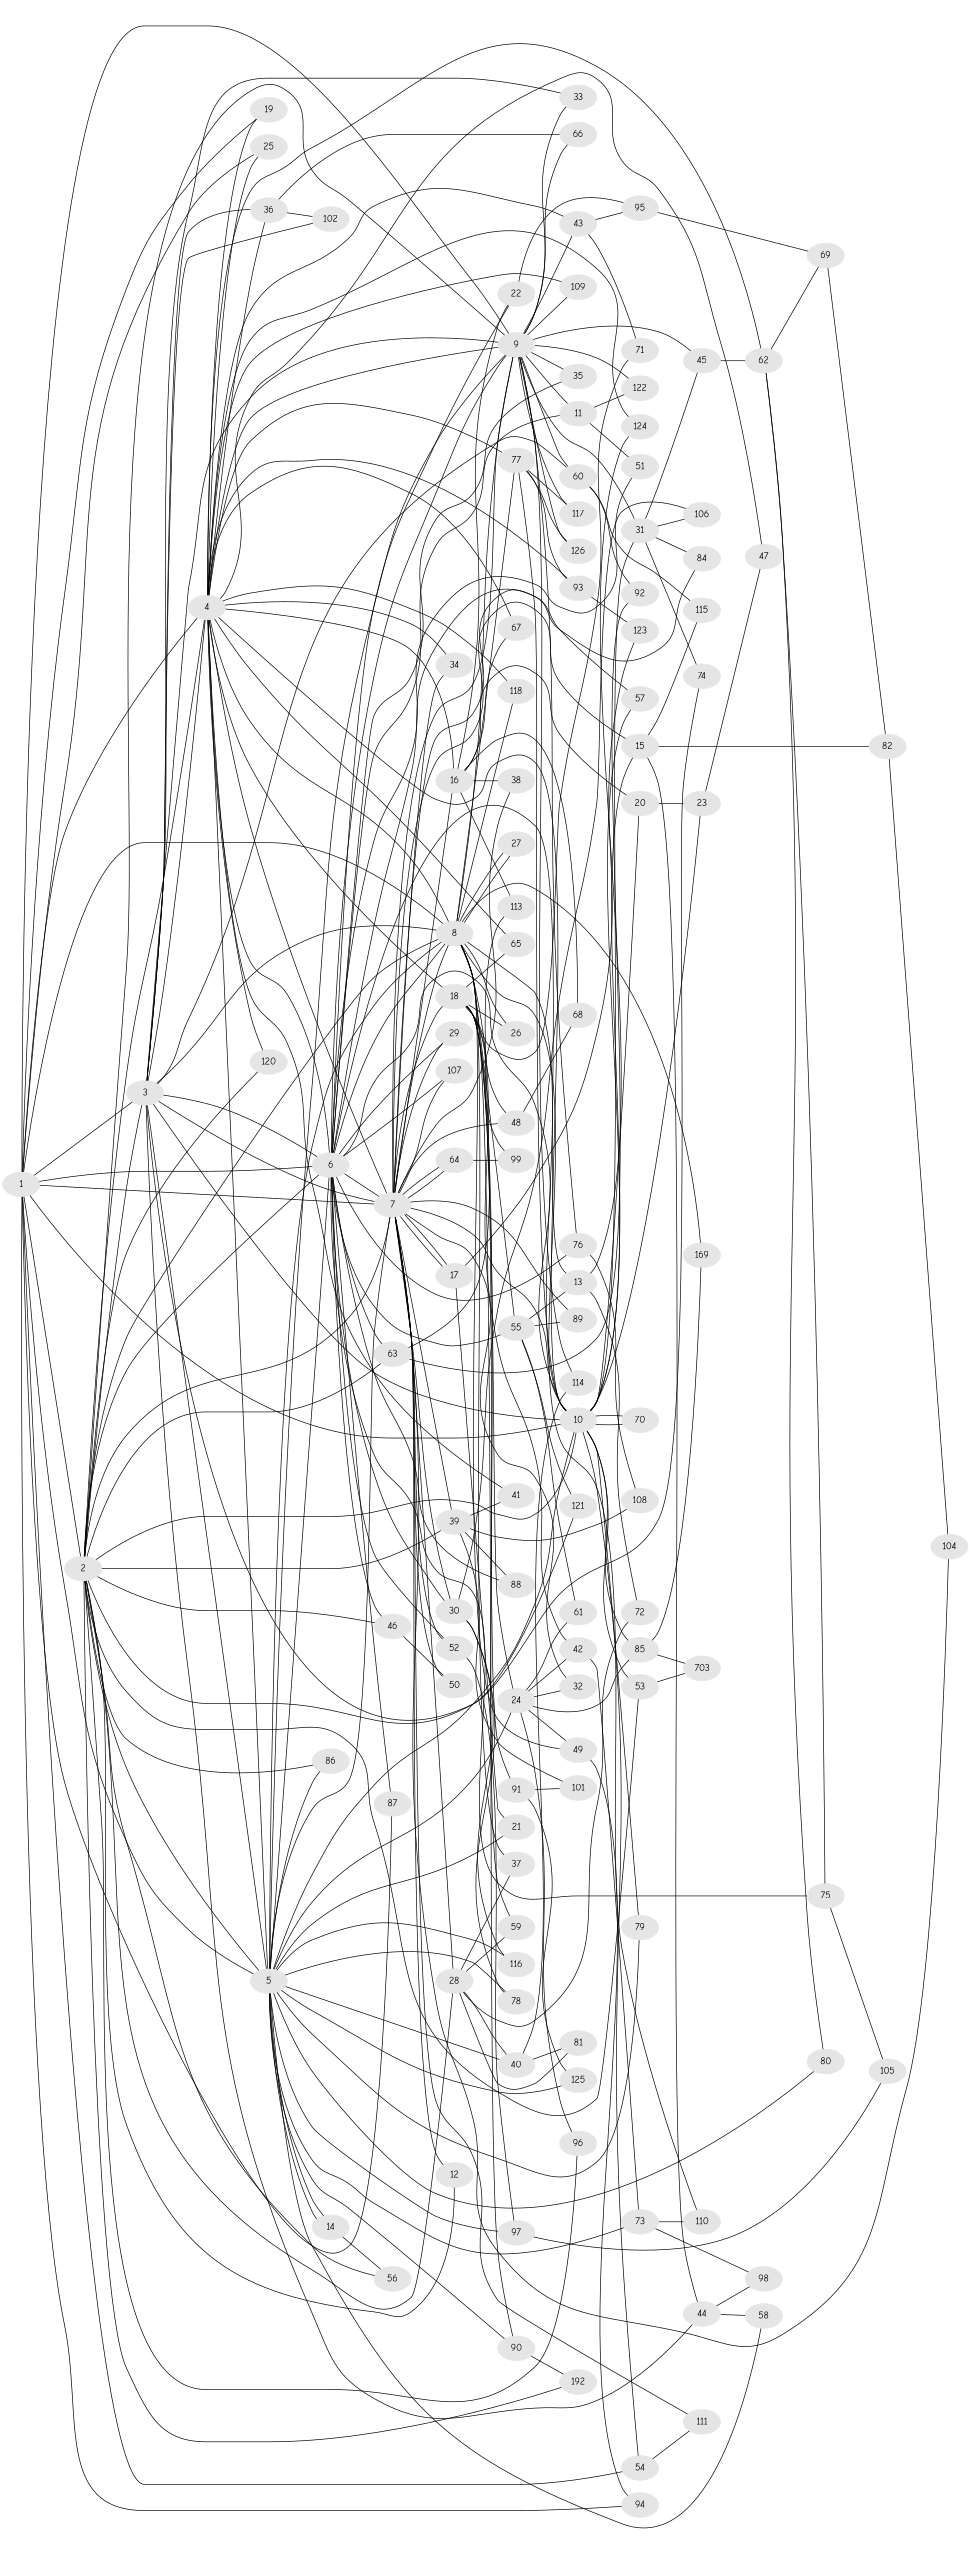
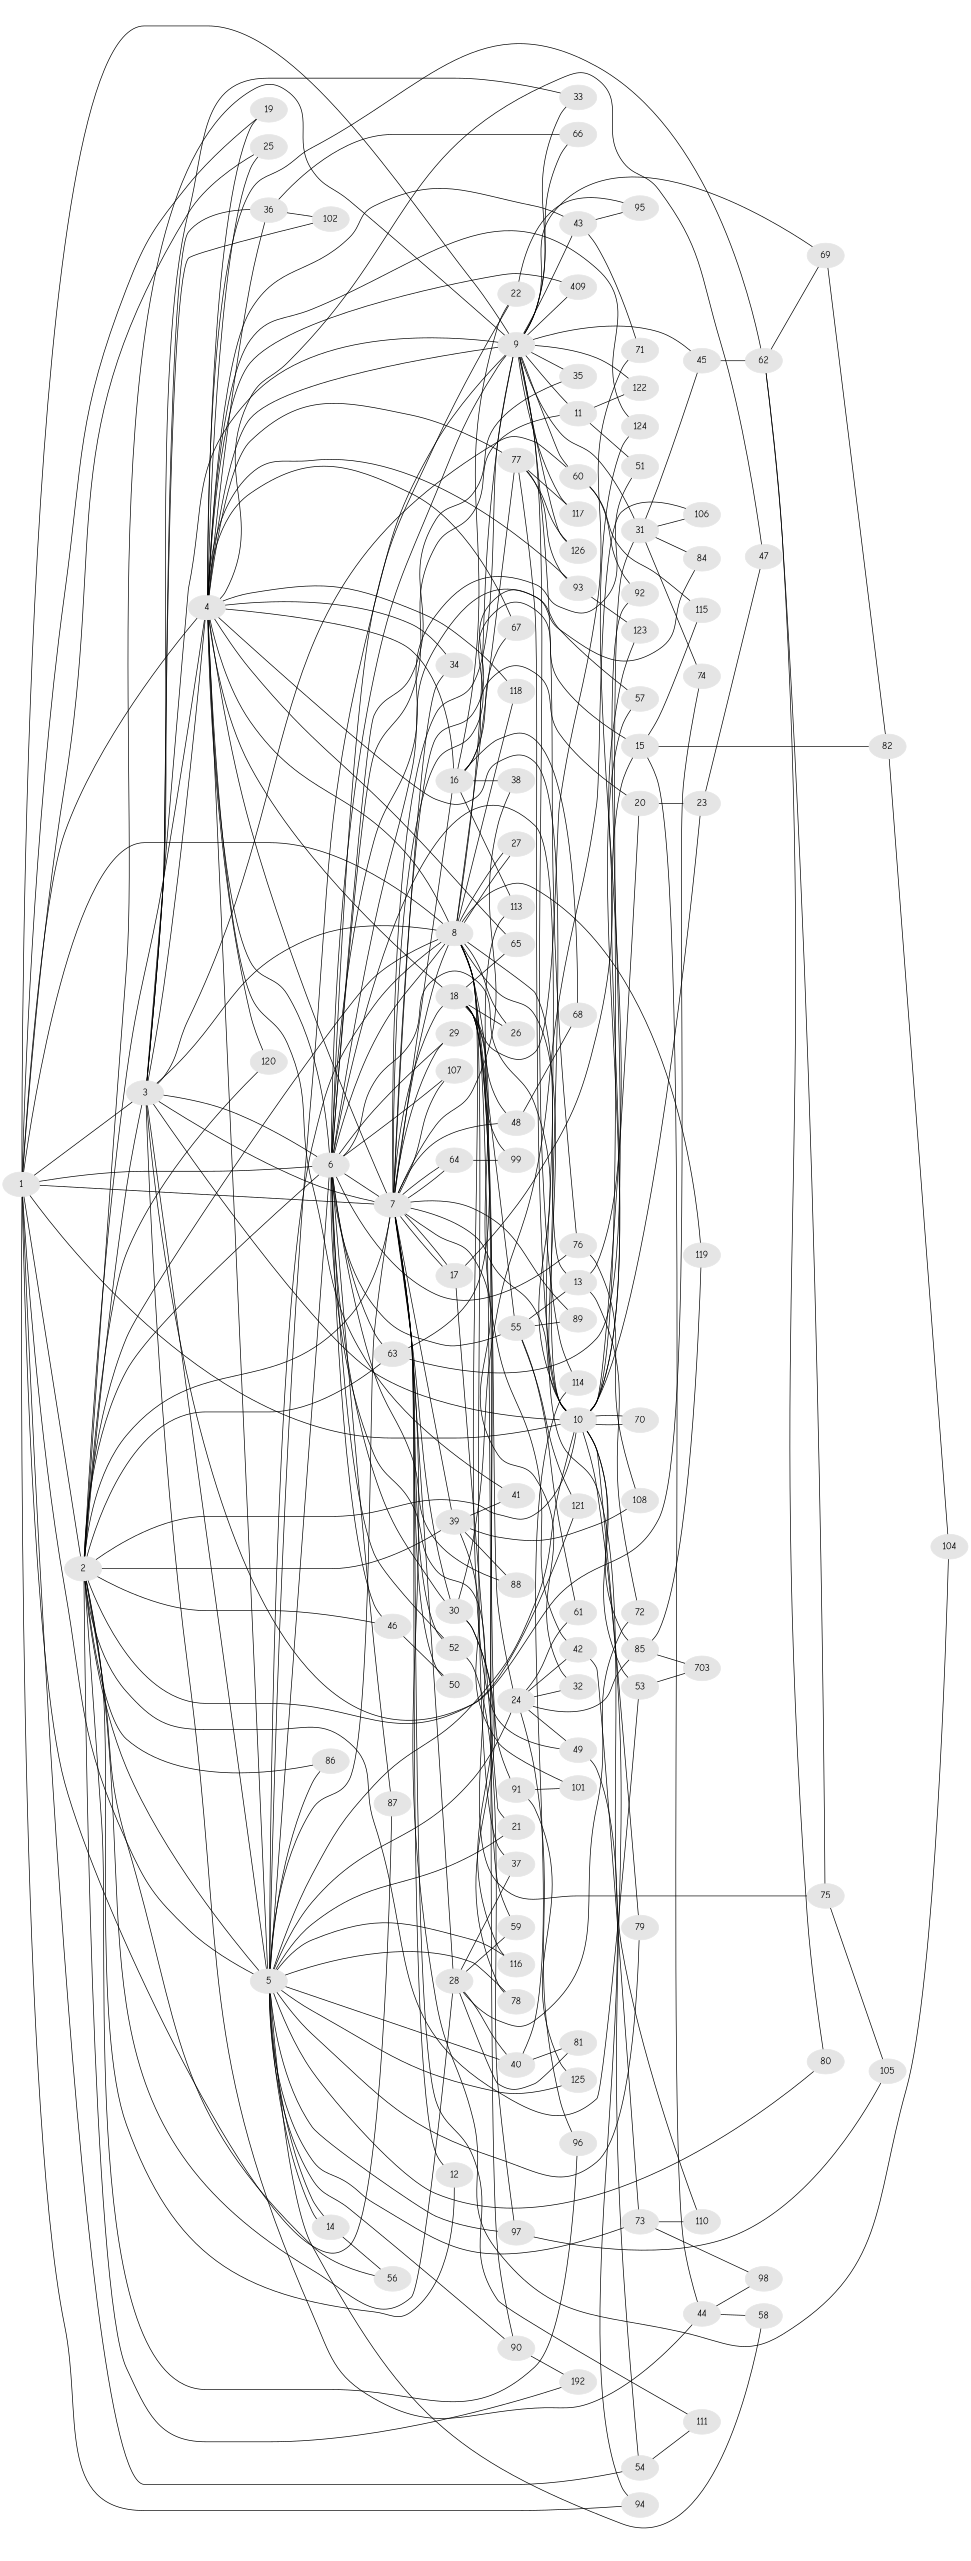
(733, 232) -> (622, 178)
(578, 287) -> (578, 287)
(702, 1255) -> (702, 1255)
